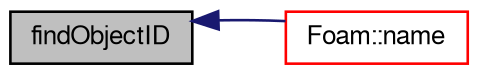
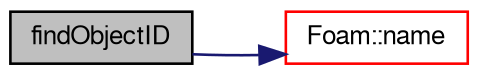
(252, 20) -> (226, 55)
